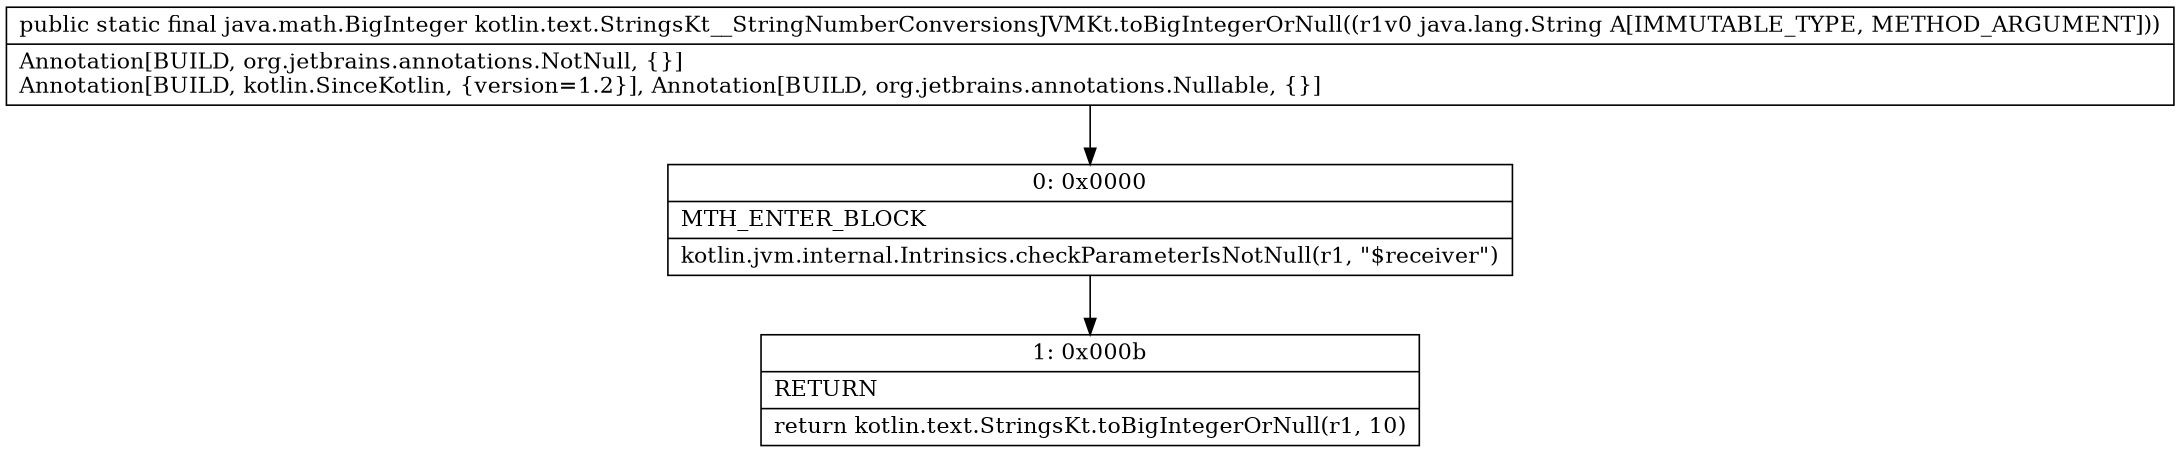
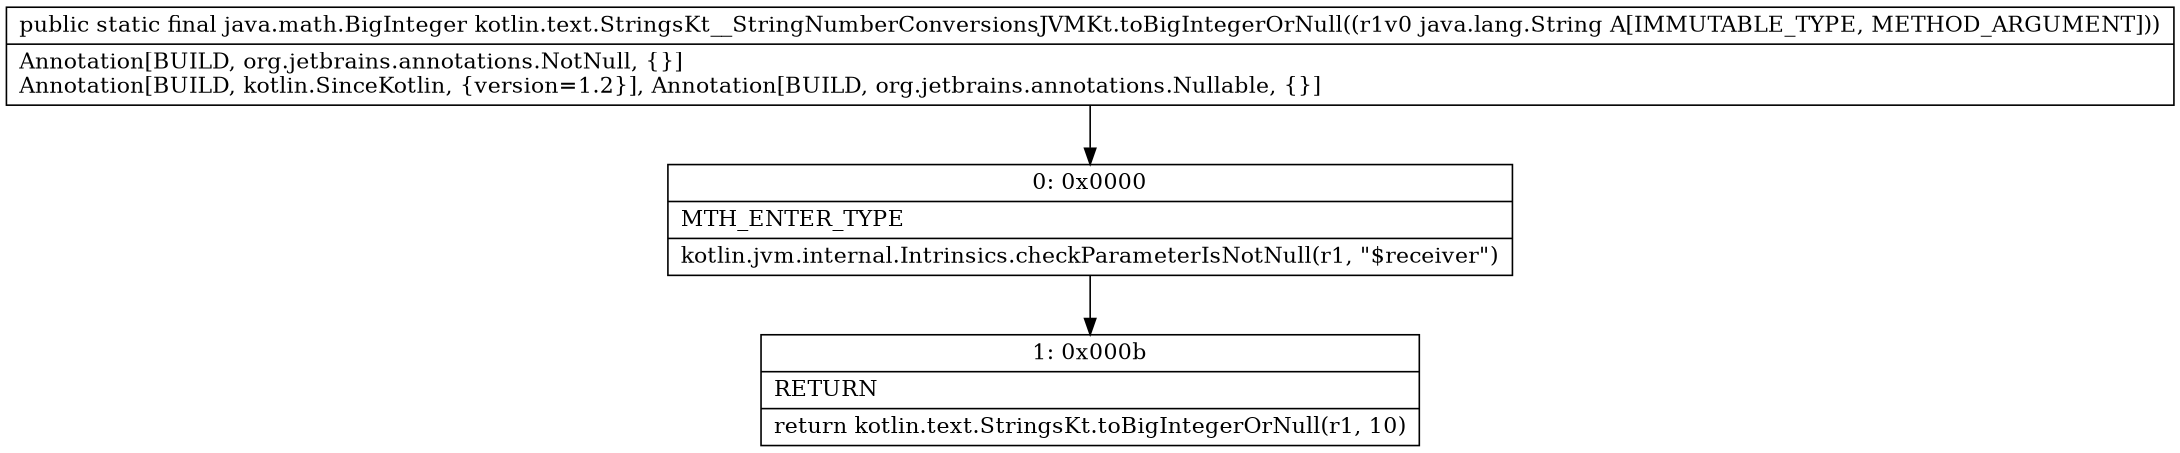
(804, 219) -> (793, 219)
